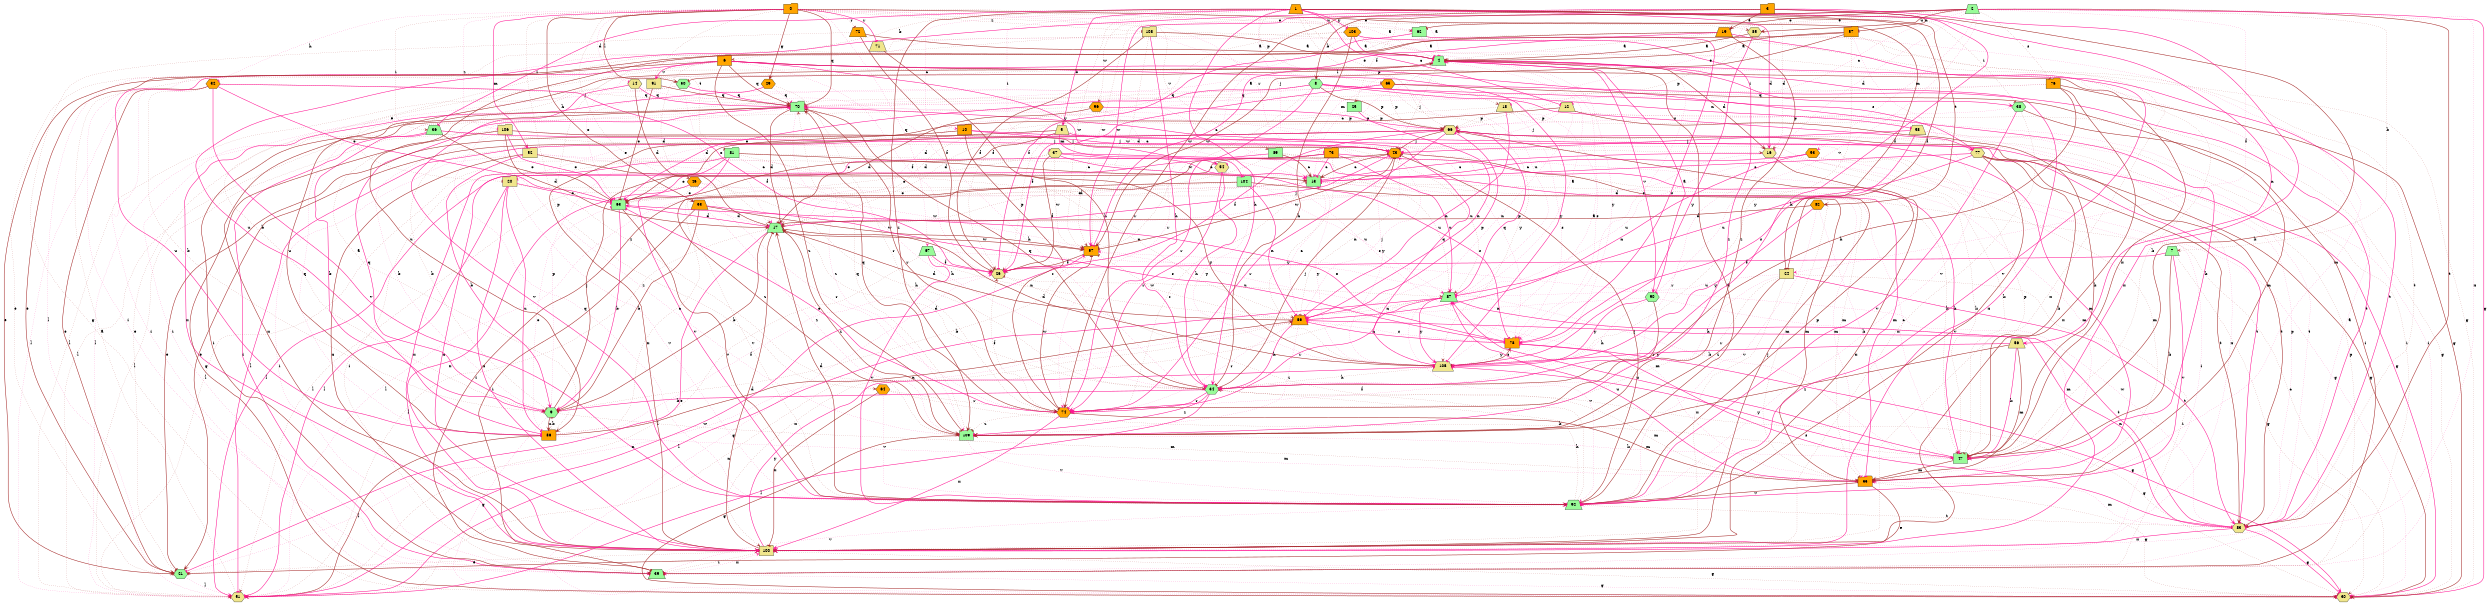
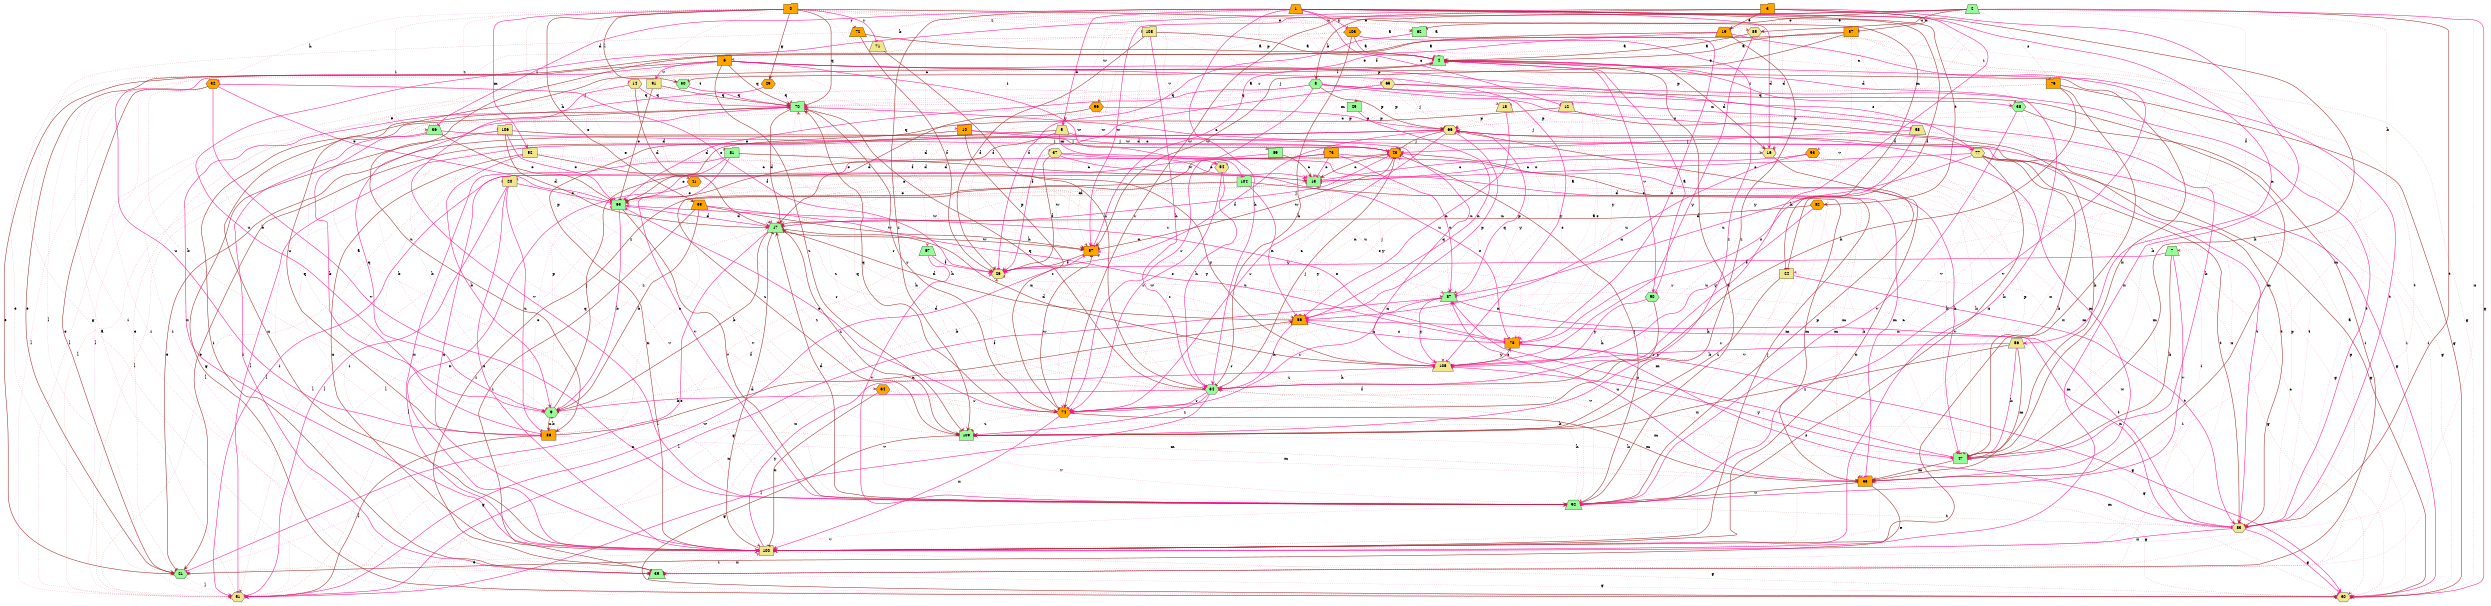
(1388, 84) -> (1388, 84)
(694, 182) -> (694, 182)
